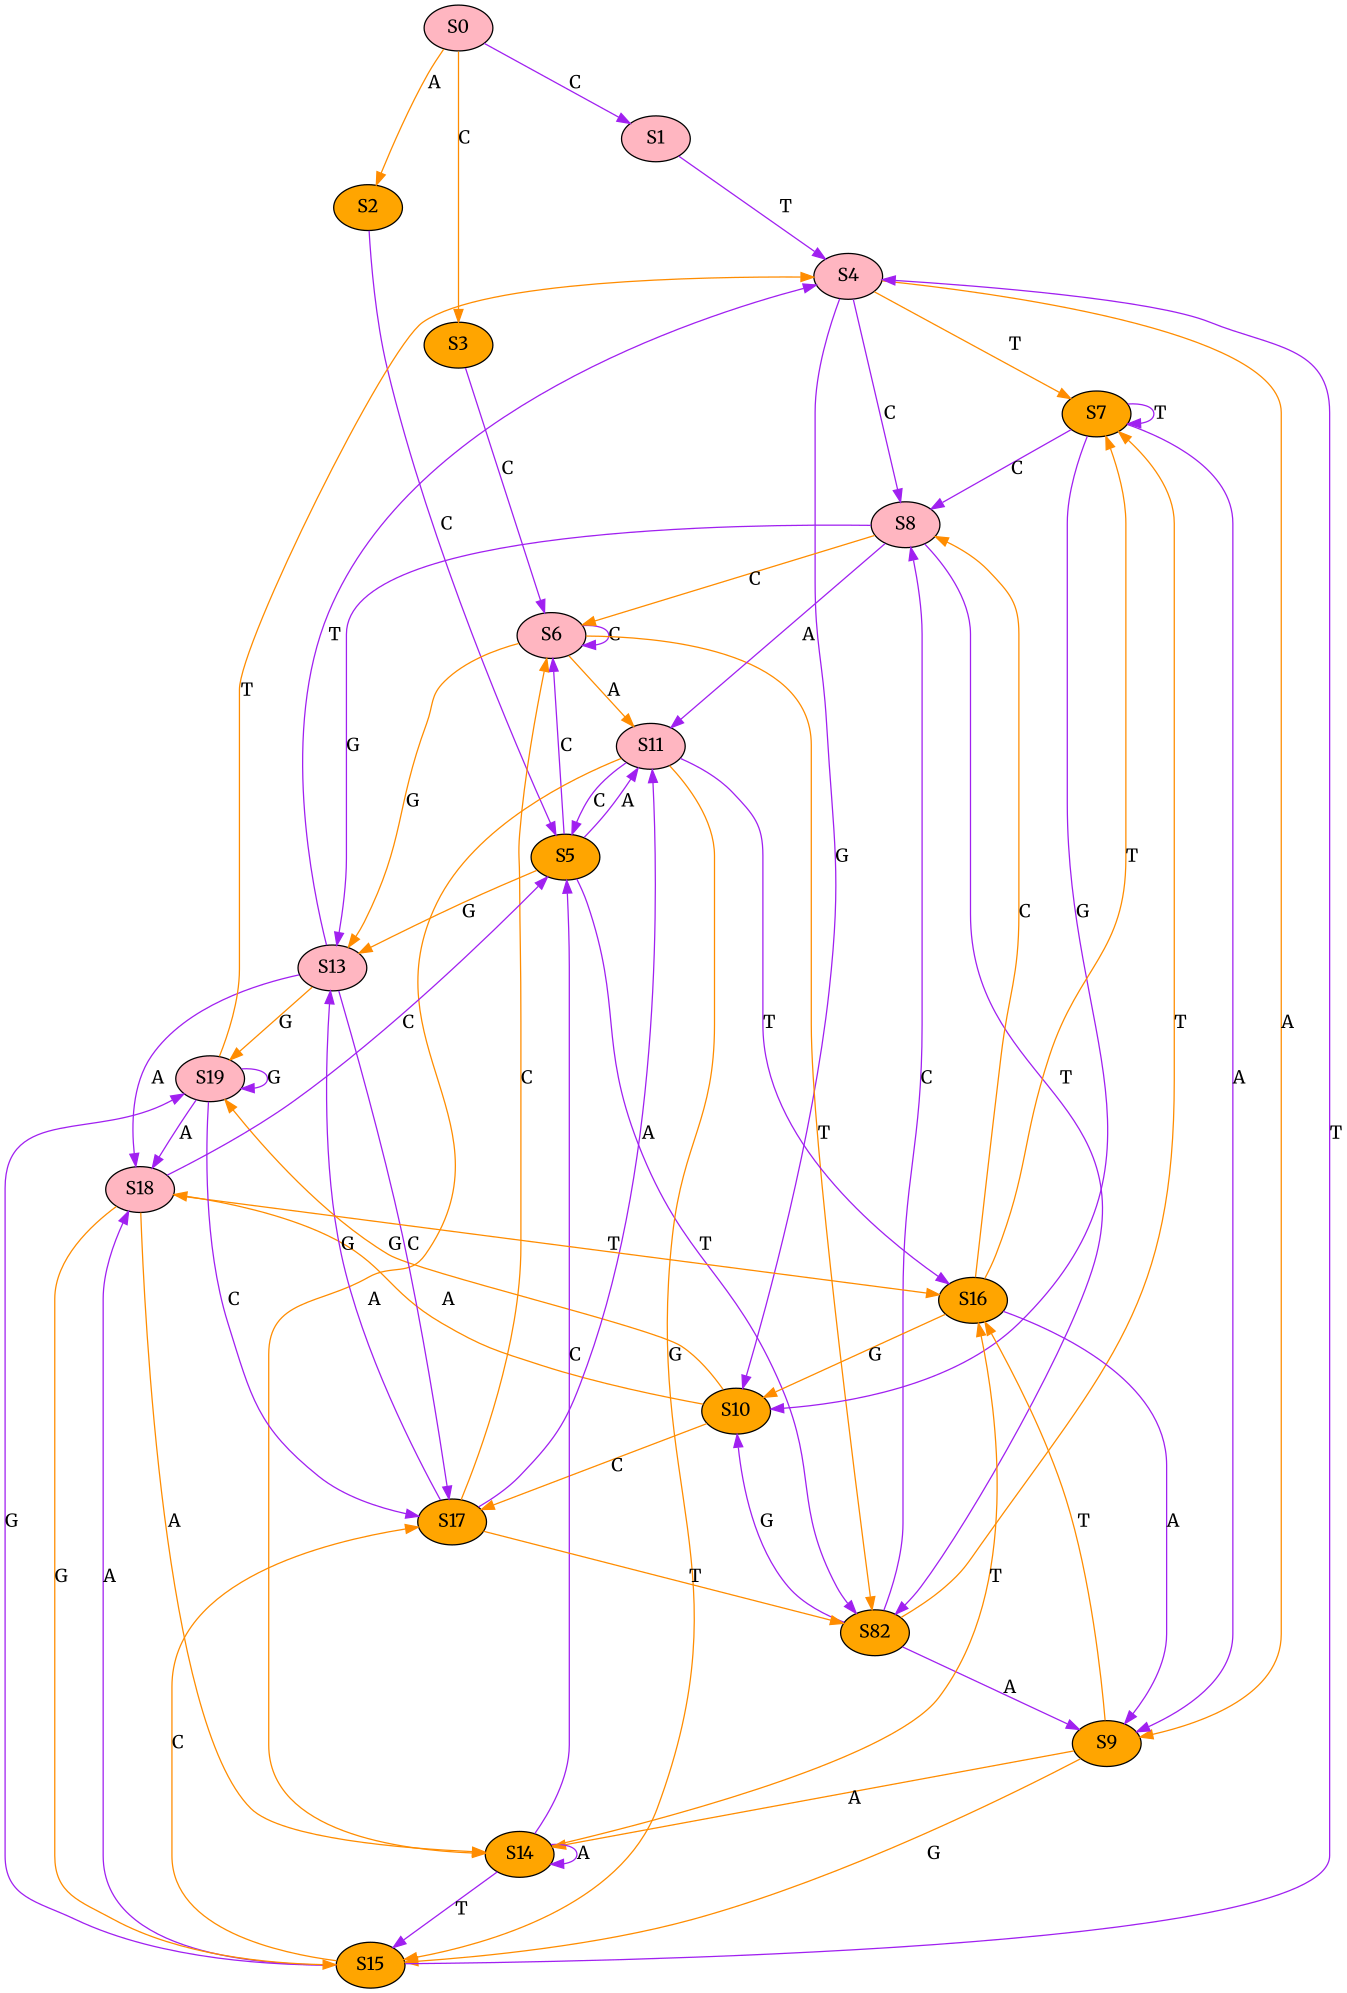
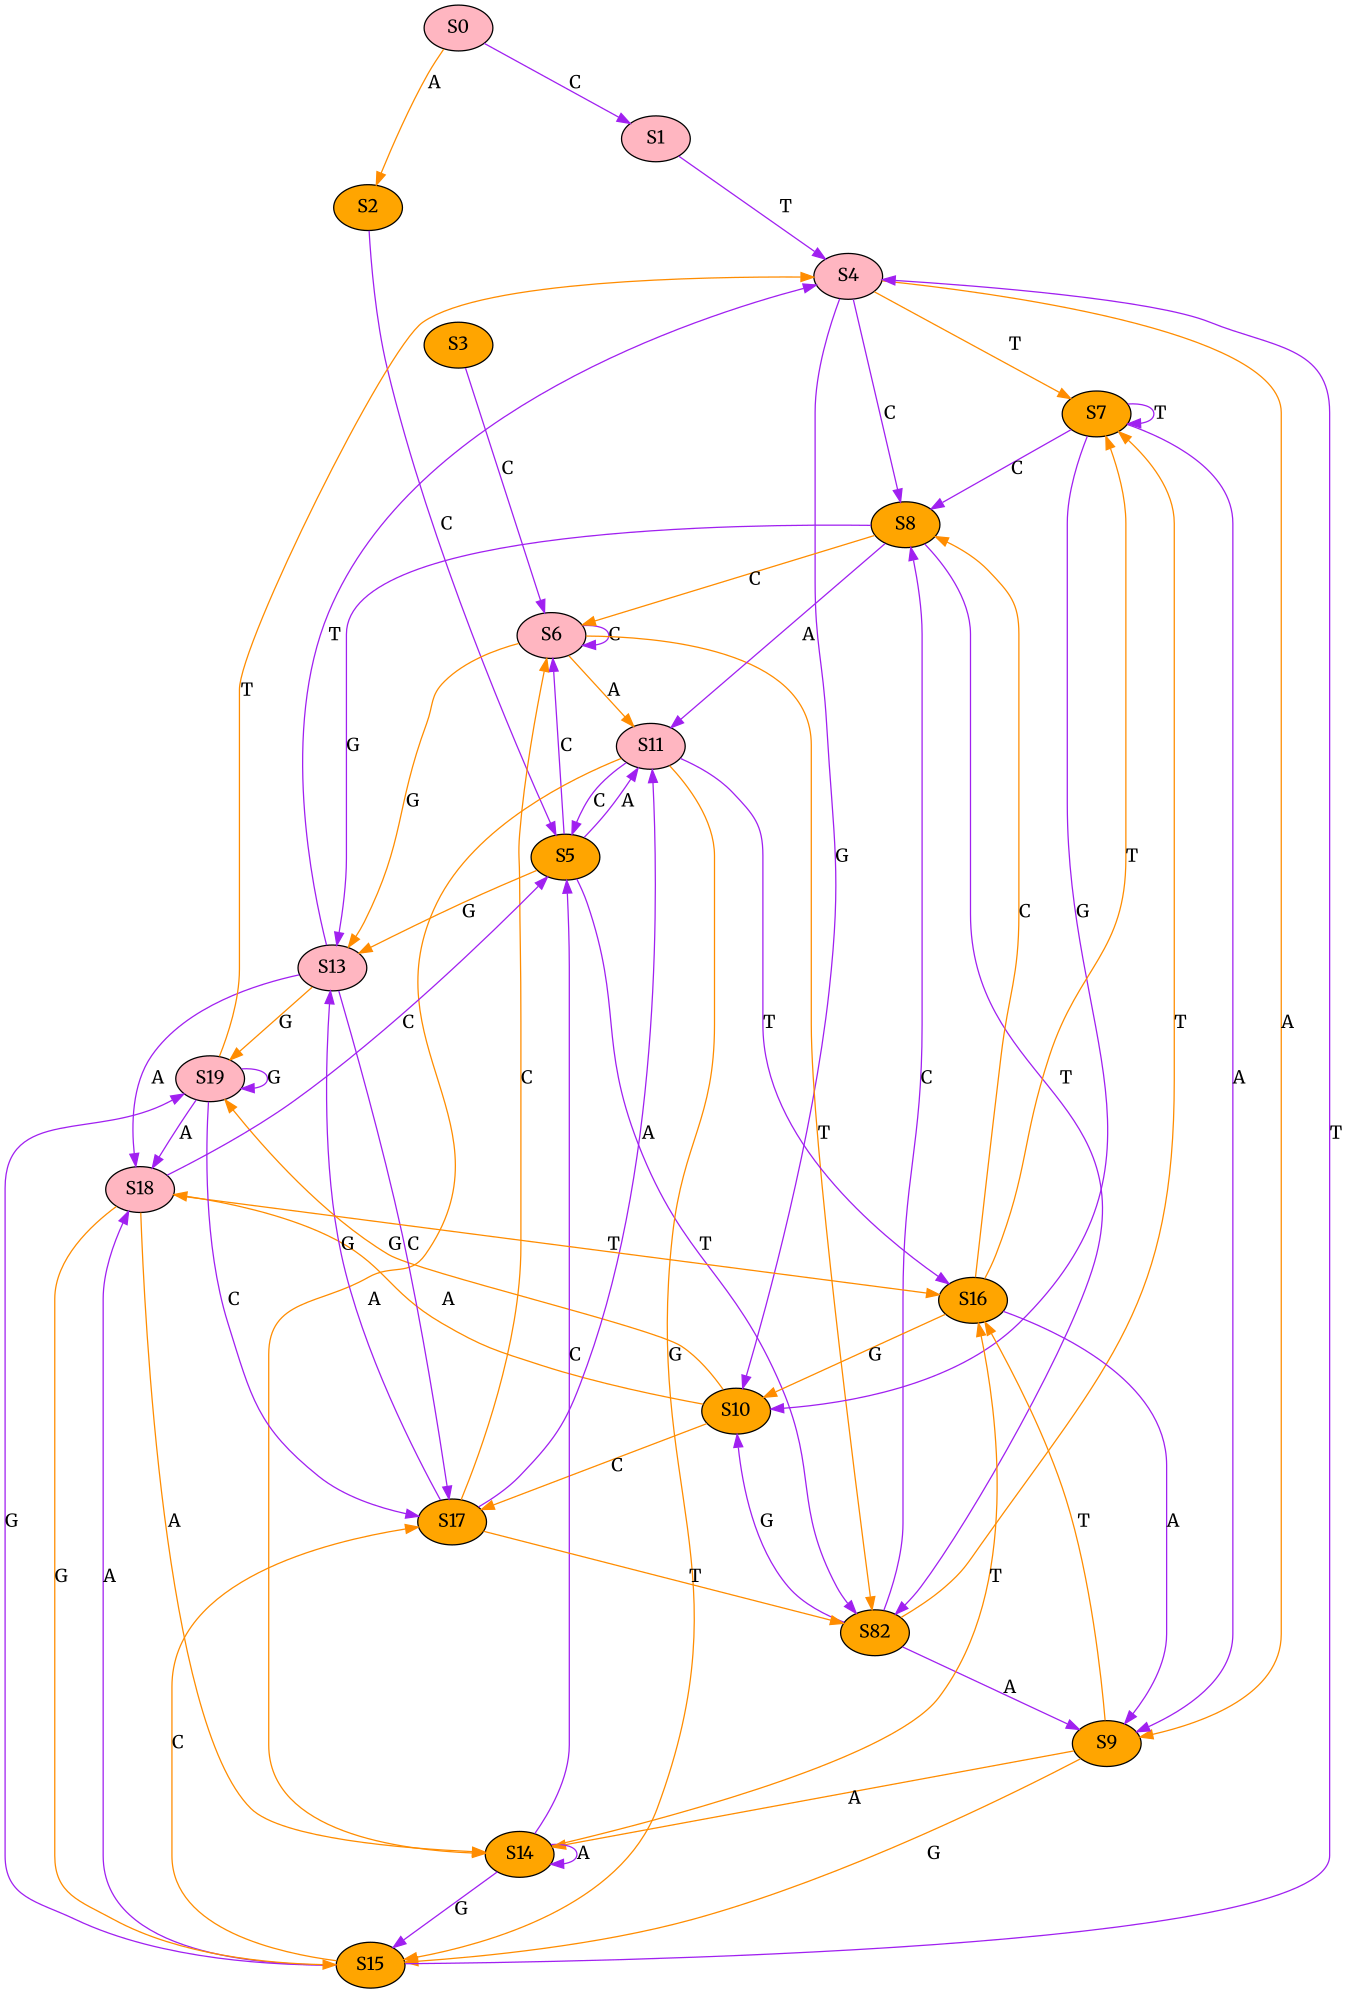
(459, 180) -> none
(906, 525) -> (906, 525)
(462, 1910) -> (462, 1910)
